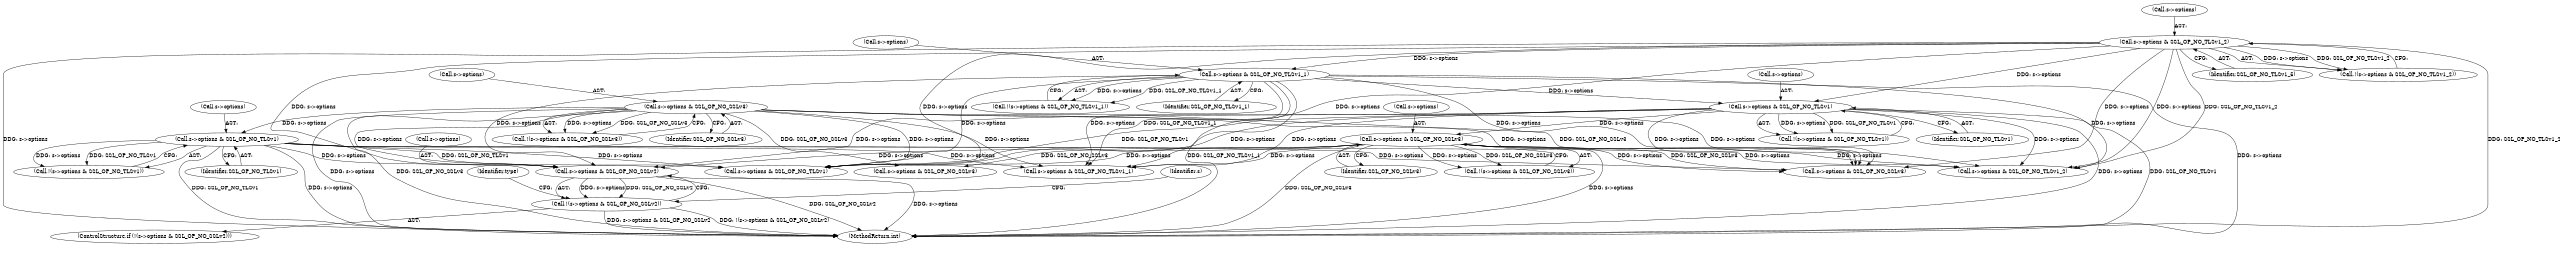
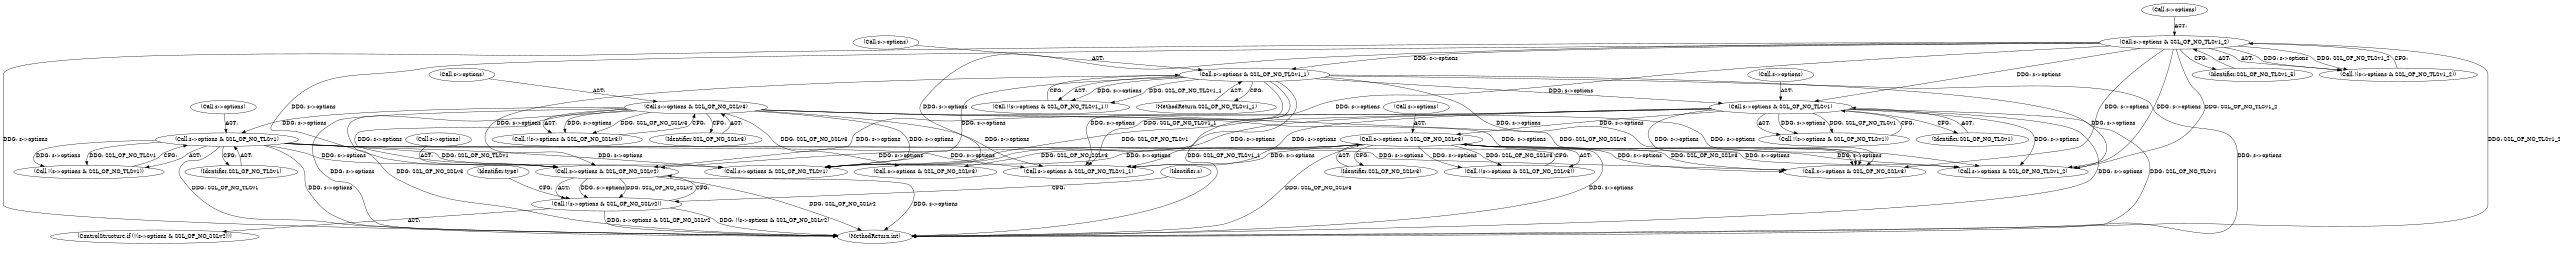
(1206, 107) -> (1206, 107)
